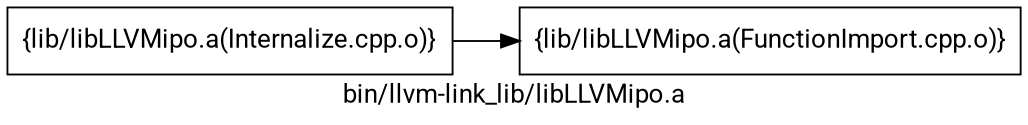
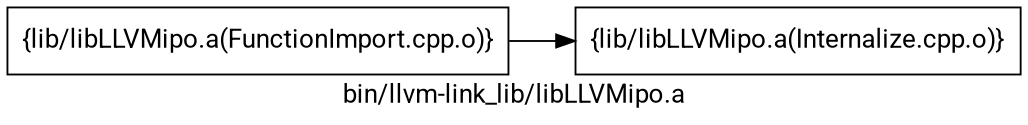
(477, 41) -> (533, 41)
